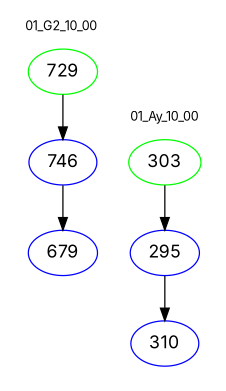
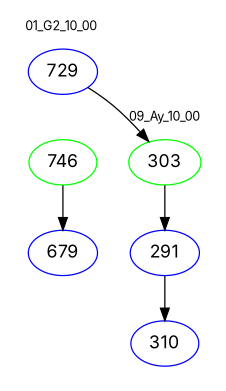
(63, 72) -> (63, 72)
(63, 111) -> (127, 118)
(165, 118) -> (165, 118)
(63, 162) -> (63, 162)
(165, 253) -> (165, 253)
